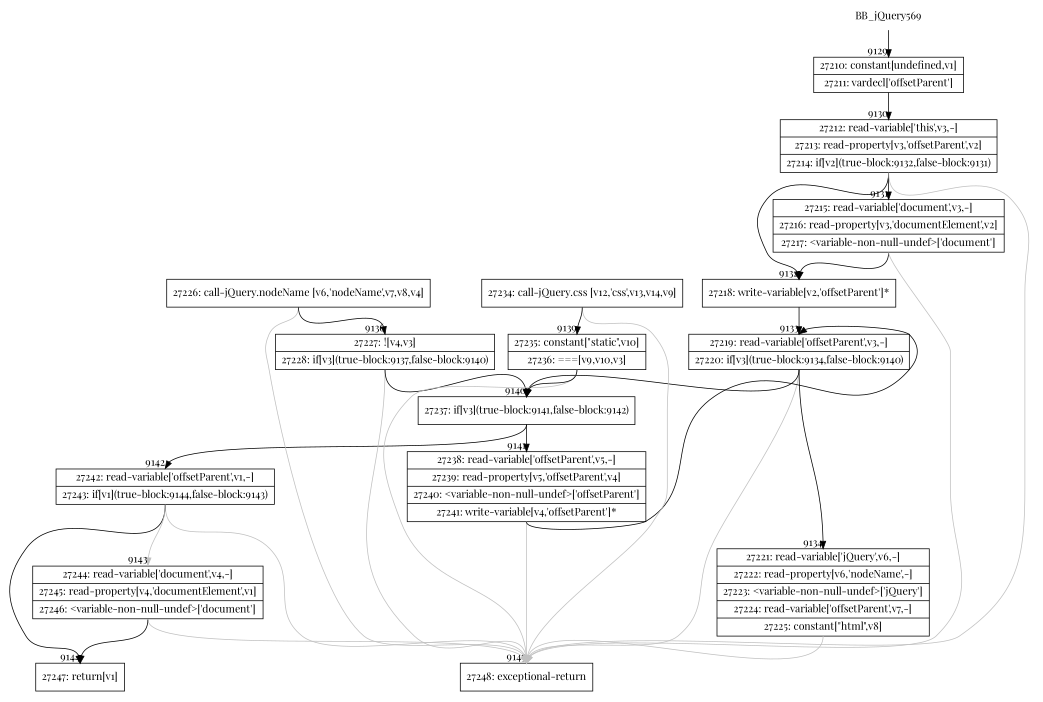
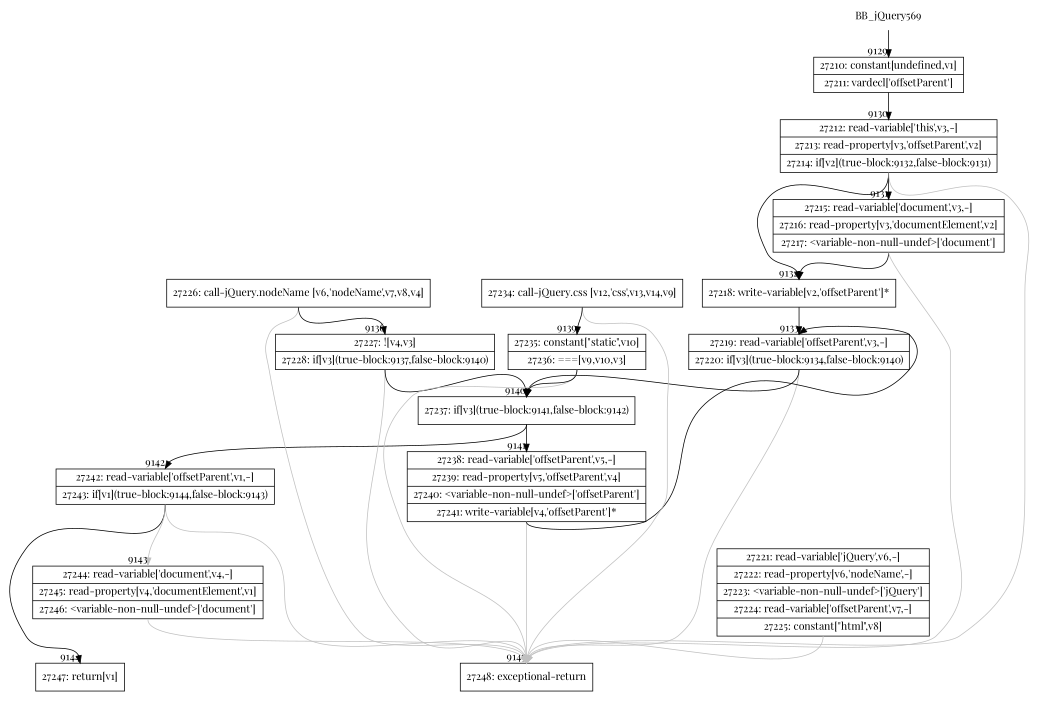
(810, 456) -> none
(118, 641) -> none
